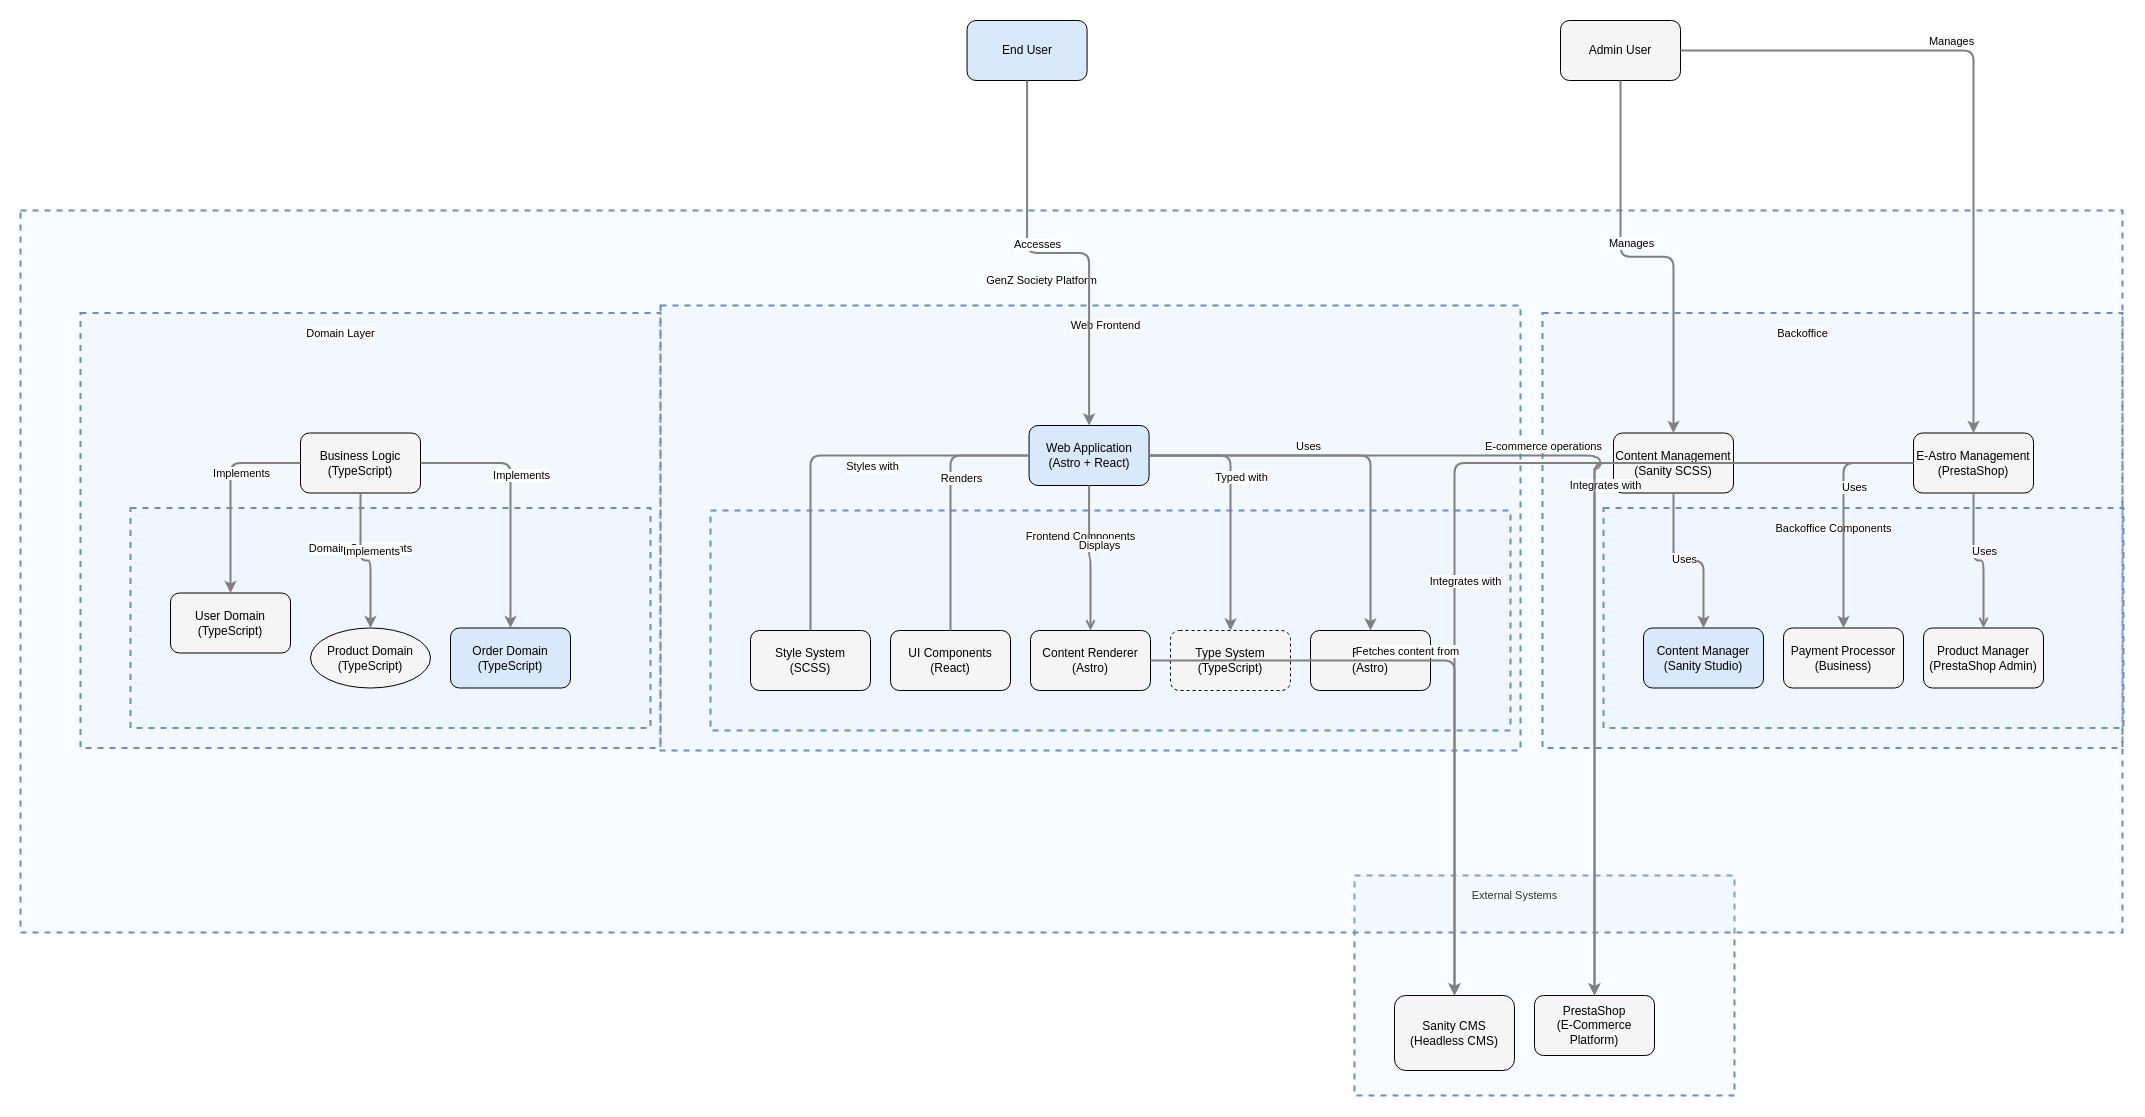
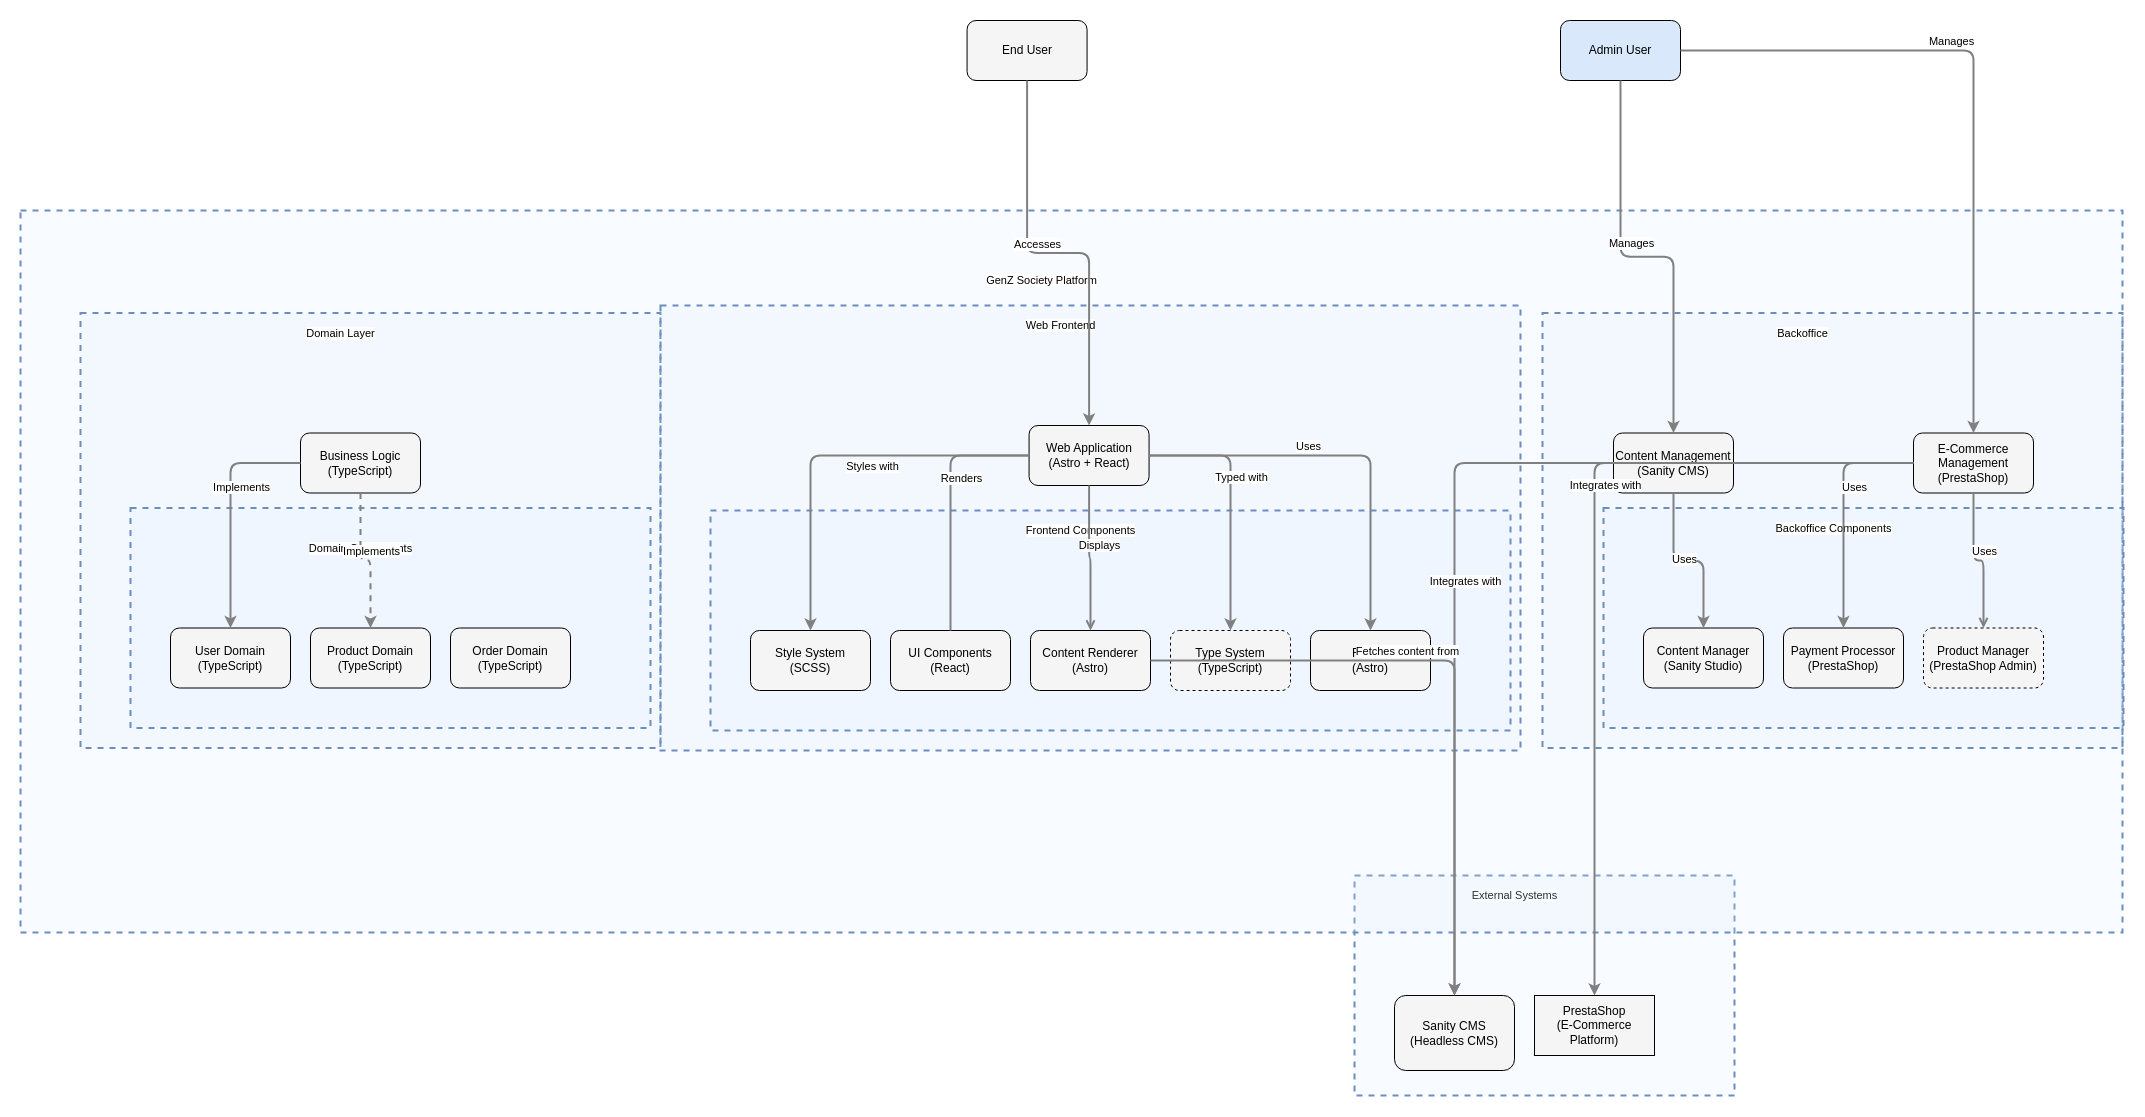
(1027, 51) -> (1027, 51)
(1621, 51) -> (1621, 51)
(1106, 326) -> (1061, 326)
(1089, 456) -> (1089, 456)
(1487, 456) -> none
(1674, 464) -> (1674, 464)
(1974, 464) -> (1974, 464)
(511, 501) -> none
(1081, 536) -> (1081, 531)
(371, 587) -> (371, 587)
(231, 623) -> (231, 658)
(811, 623) -> (811, 620)
(371, 658) -> (371, 658)
(511, 658) -> (511, 658)
(1704, 658) -> (1704, 658)
(1984, 658) -> (1984, 658)
(1844, 659) -> (1844, 659)
(1595, 1026) -> (1595, 1026)
